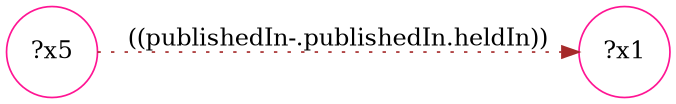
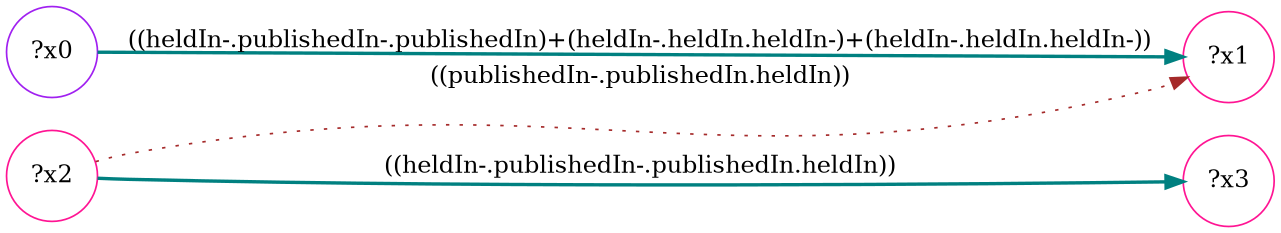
none -> (52, 52)
(52, 52) -> (52, 176)
none -> (1229, 181)
